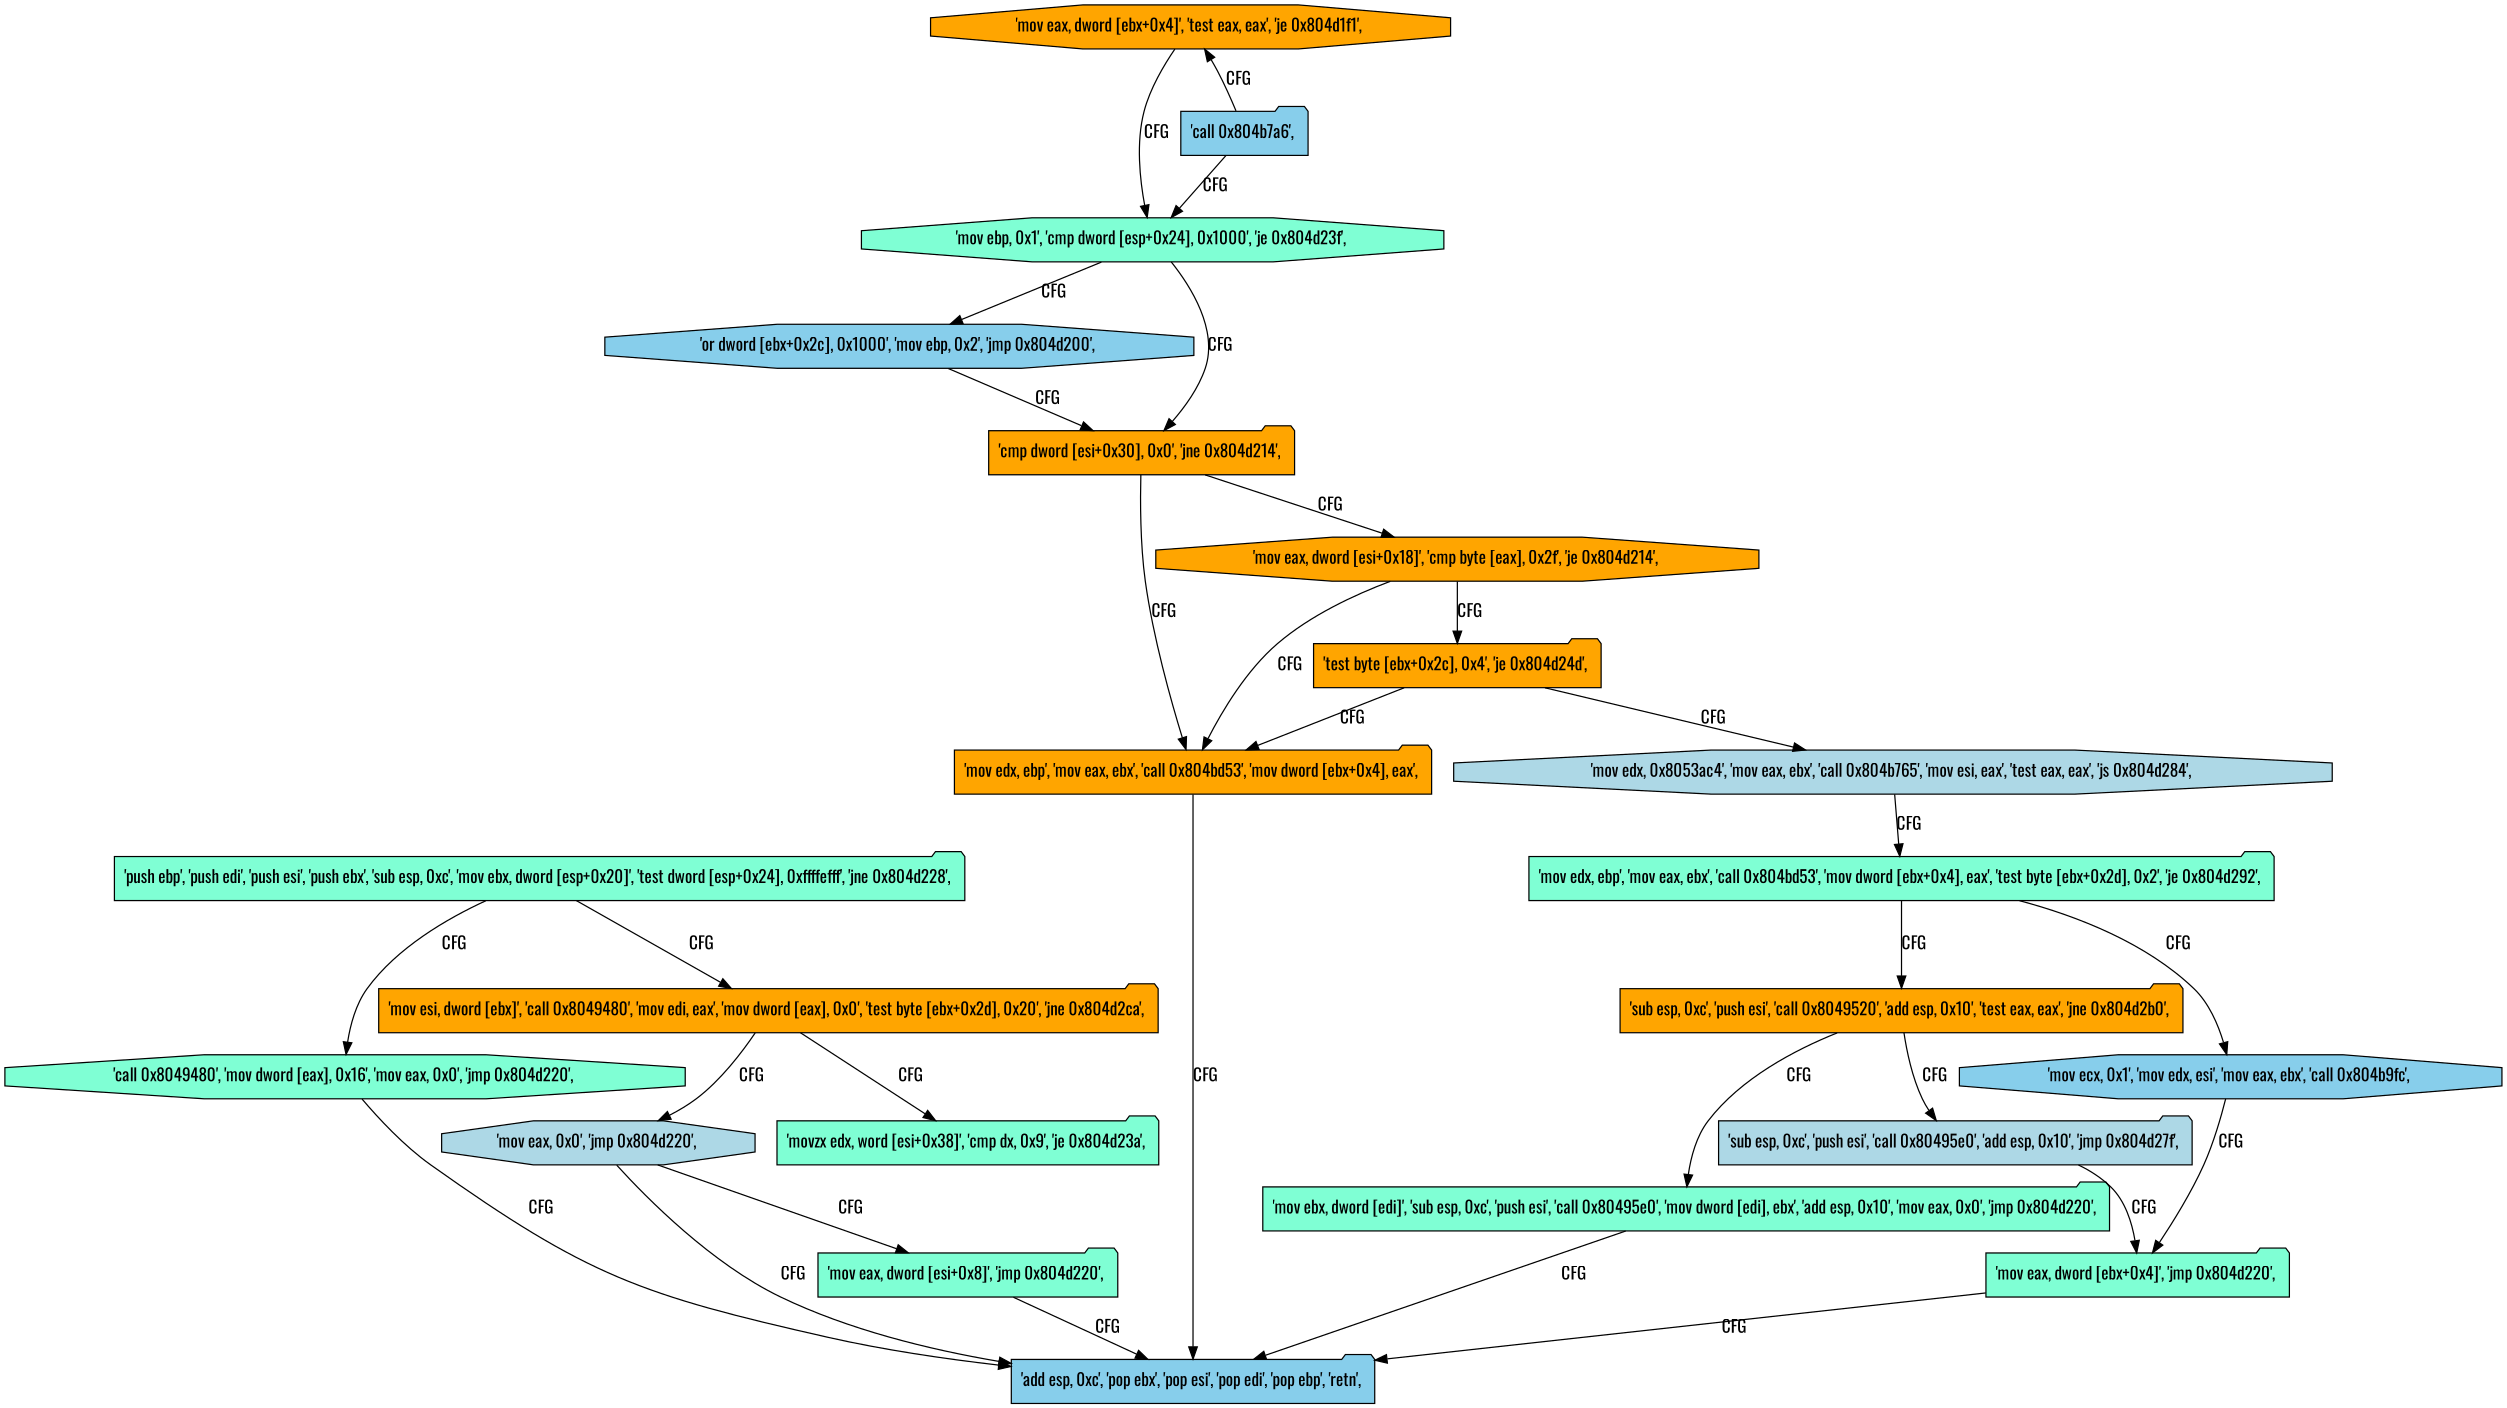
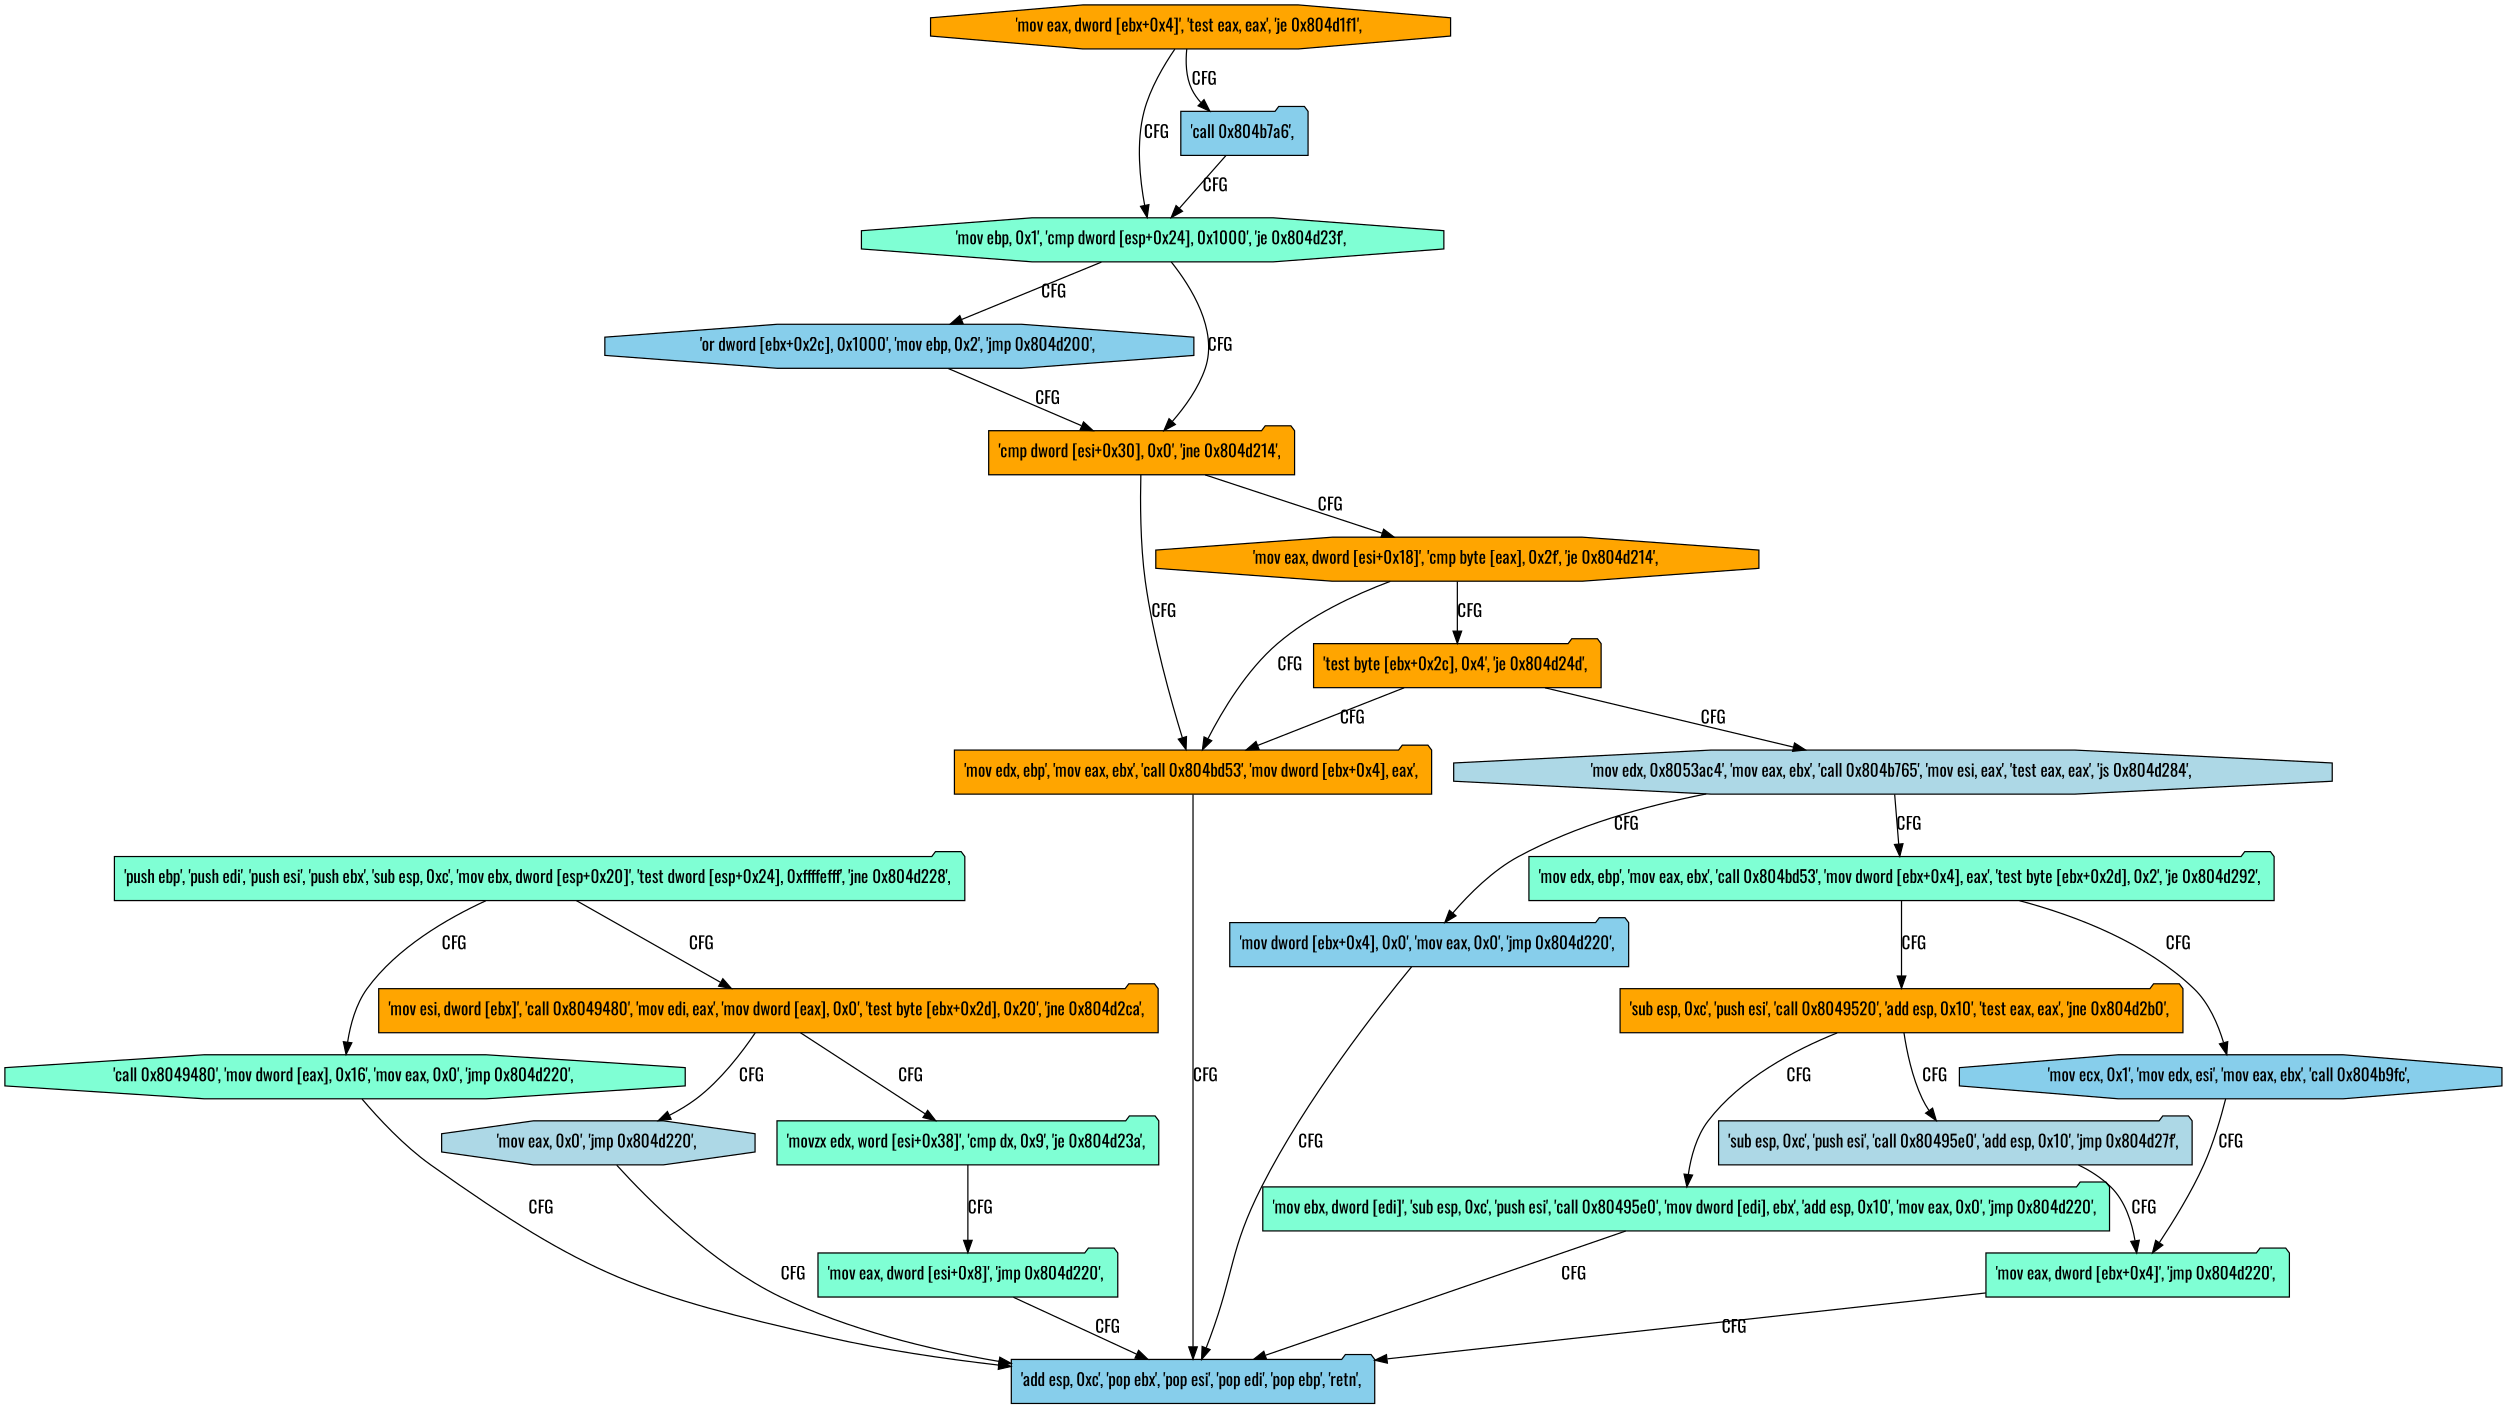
(1224, 85) -> (1188, 77)
none -> (1429, 945)
(777, 1207) -> (968, 1203)
